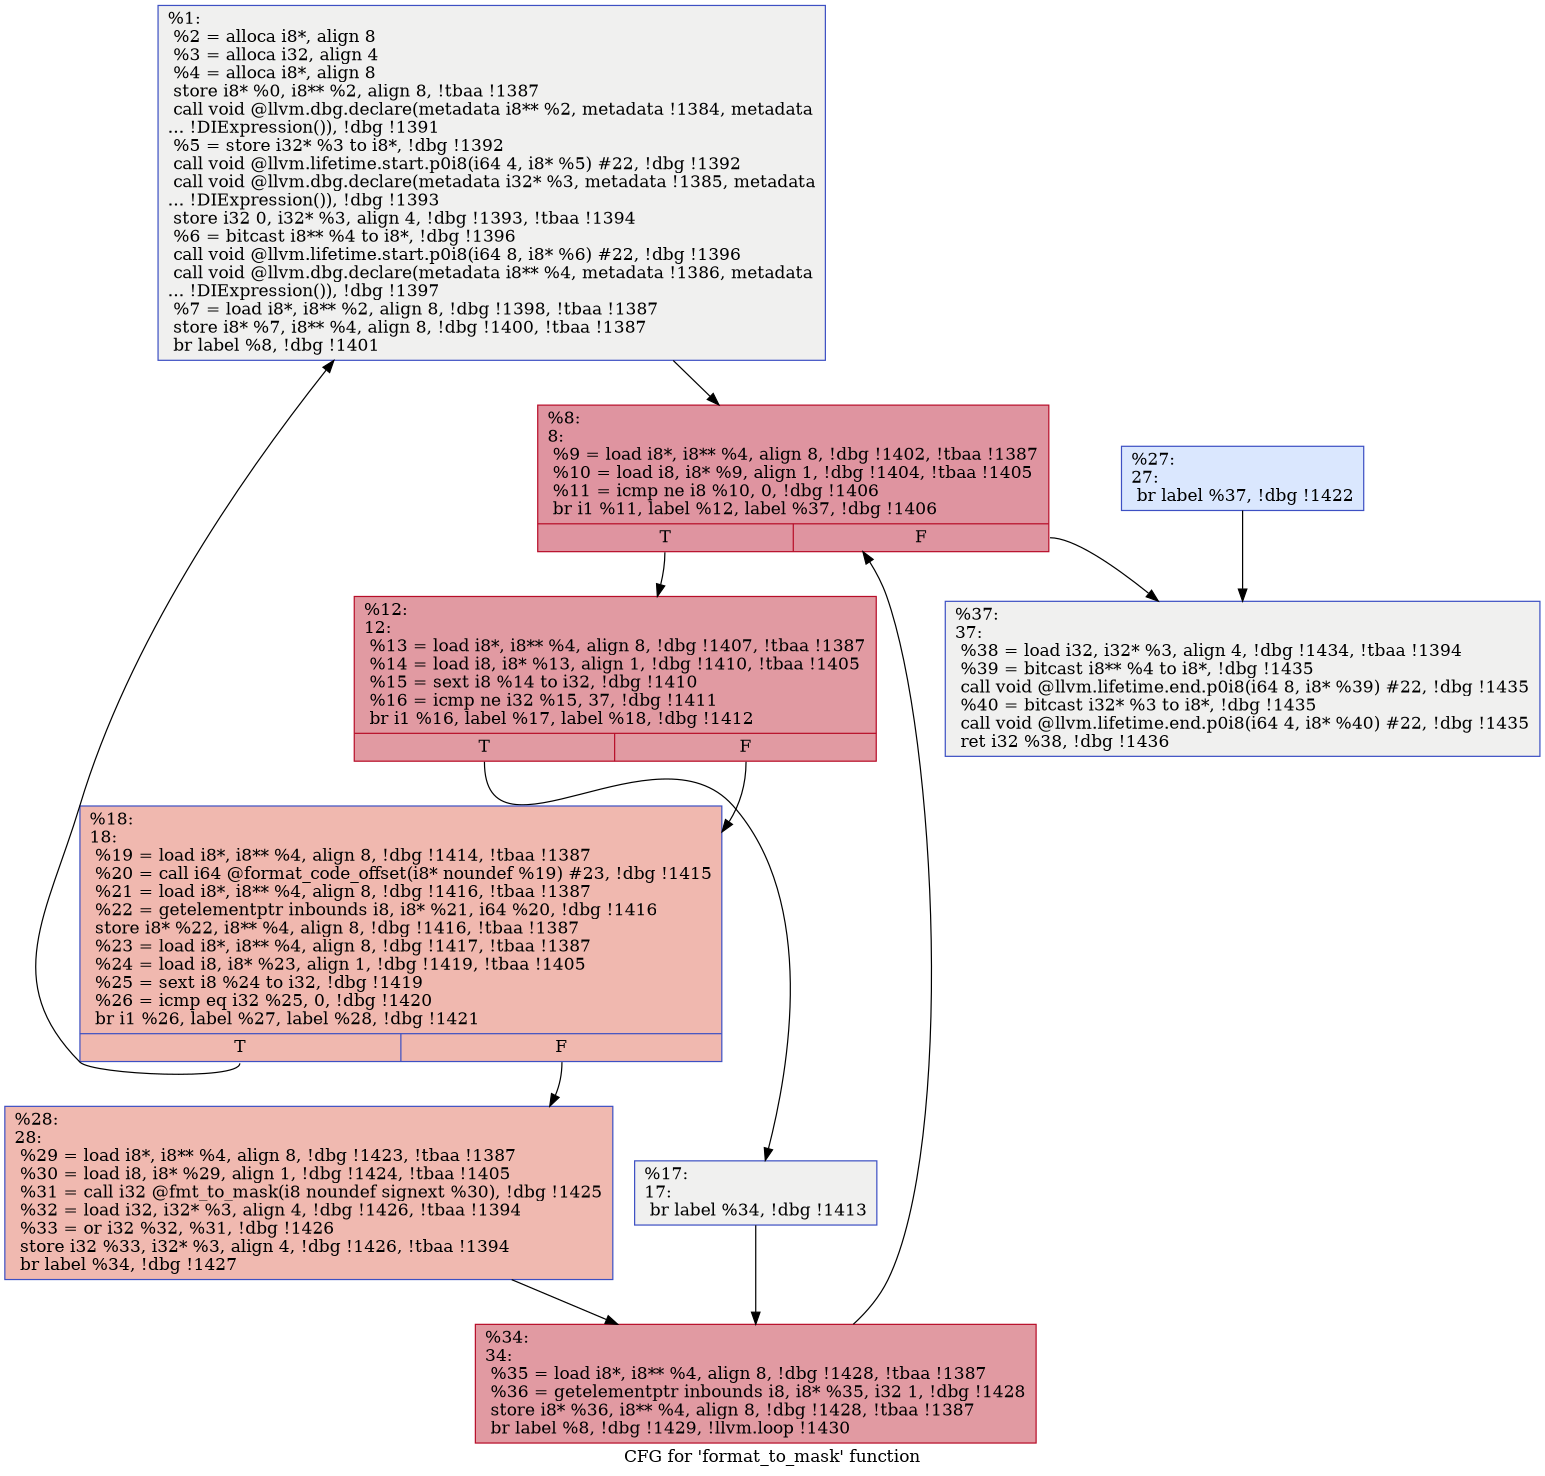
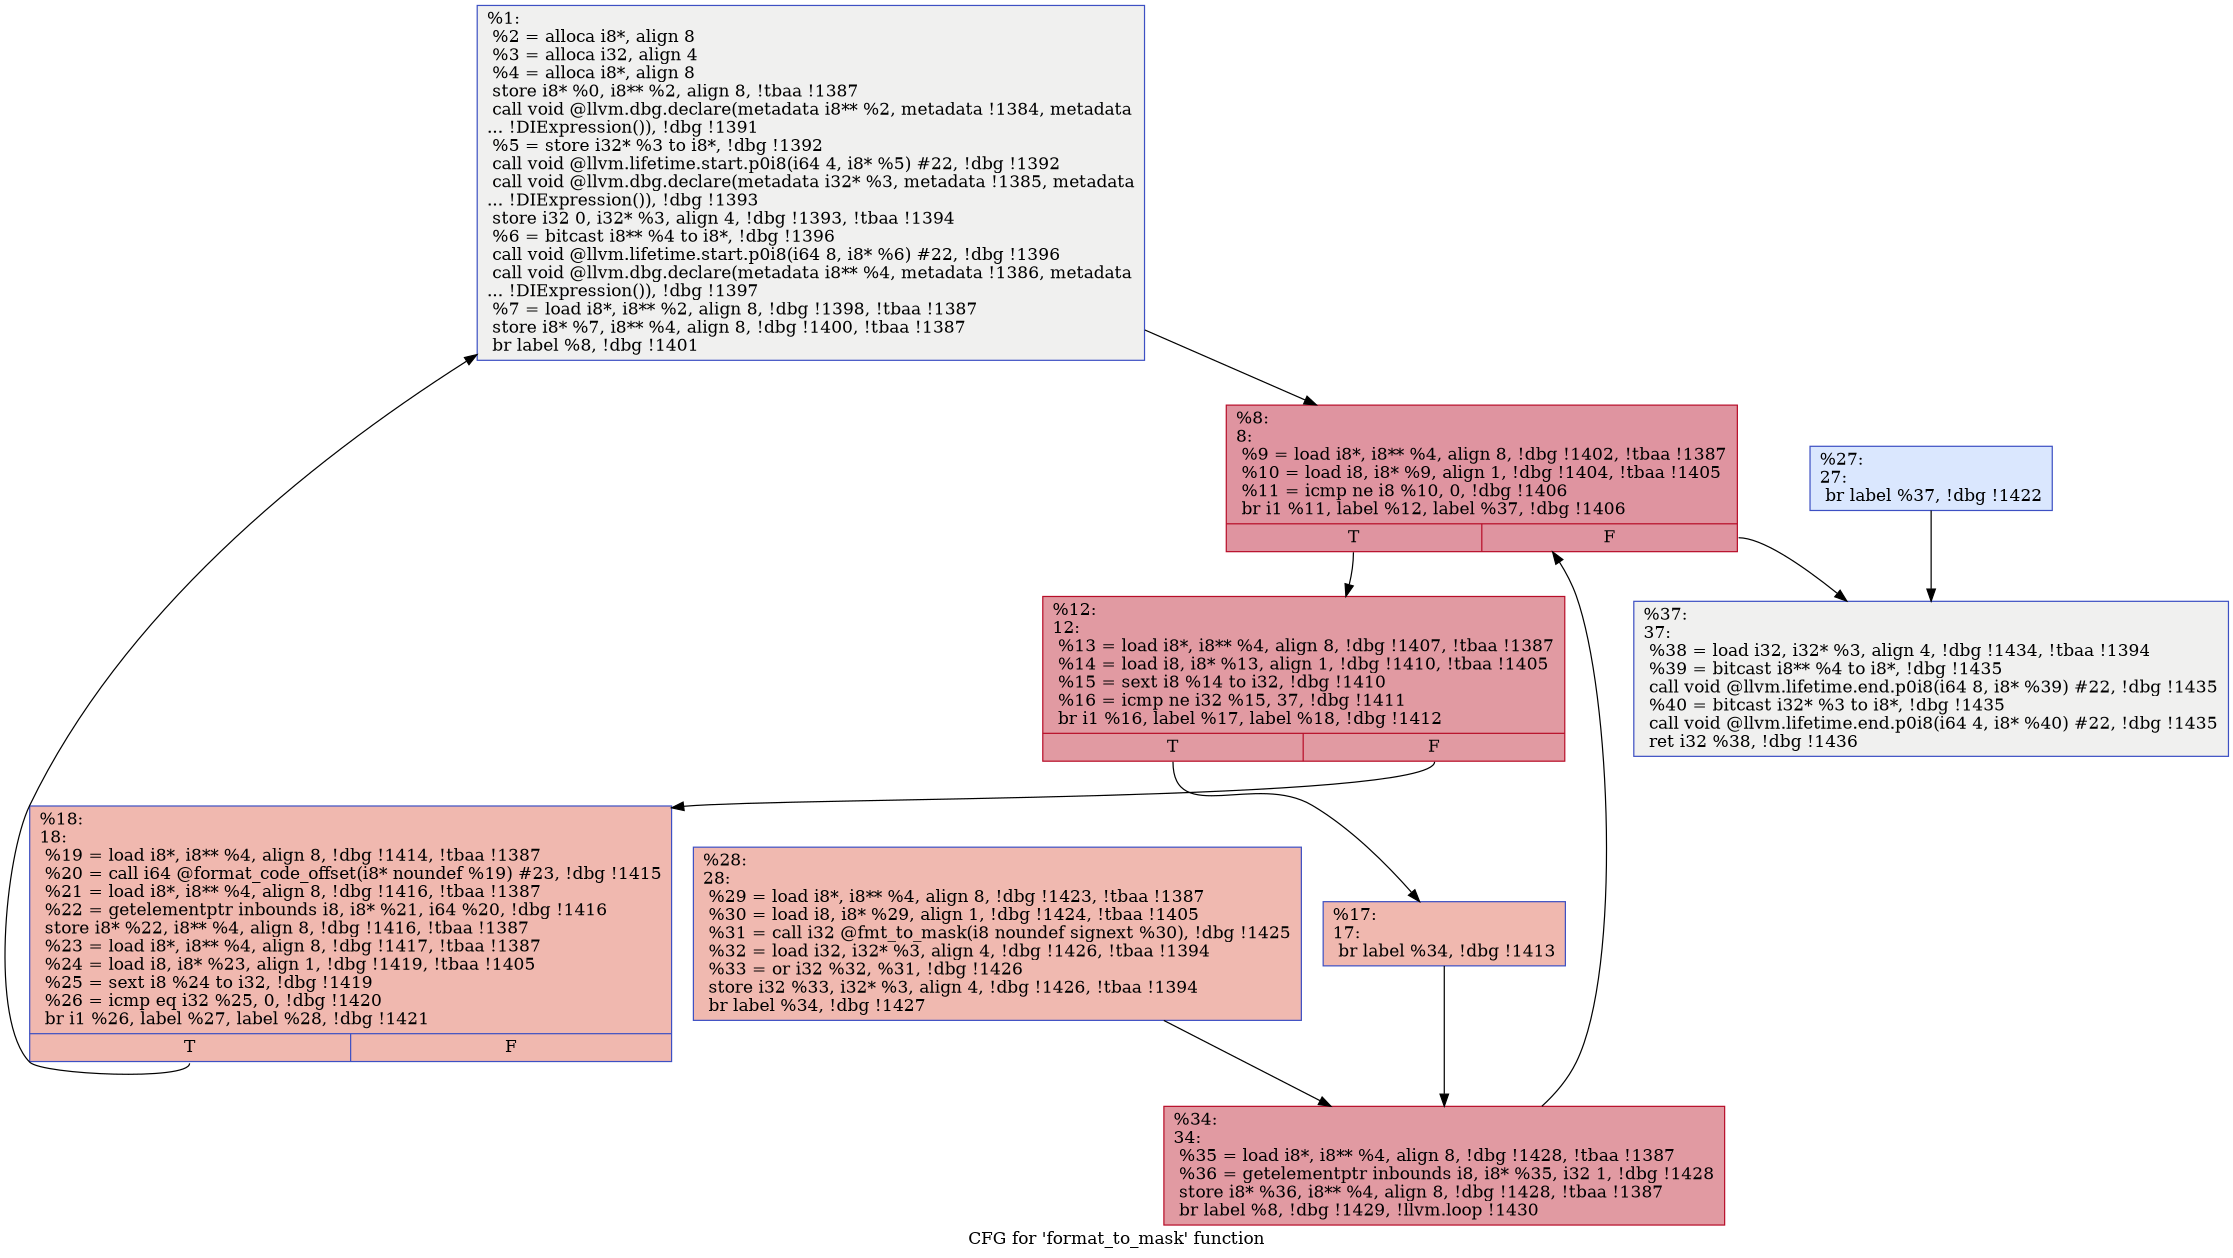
(560, 1079) -> none
(756, 1193) -> (1444, 934)
